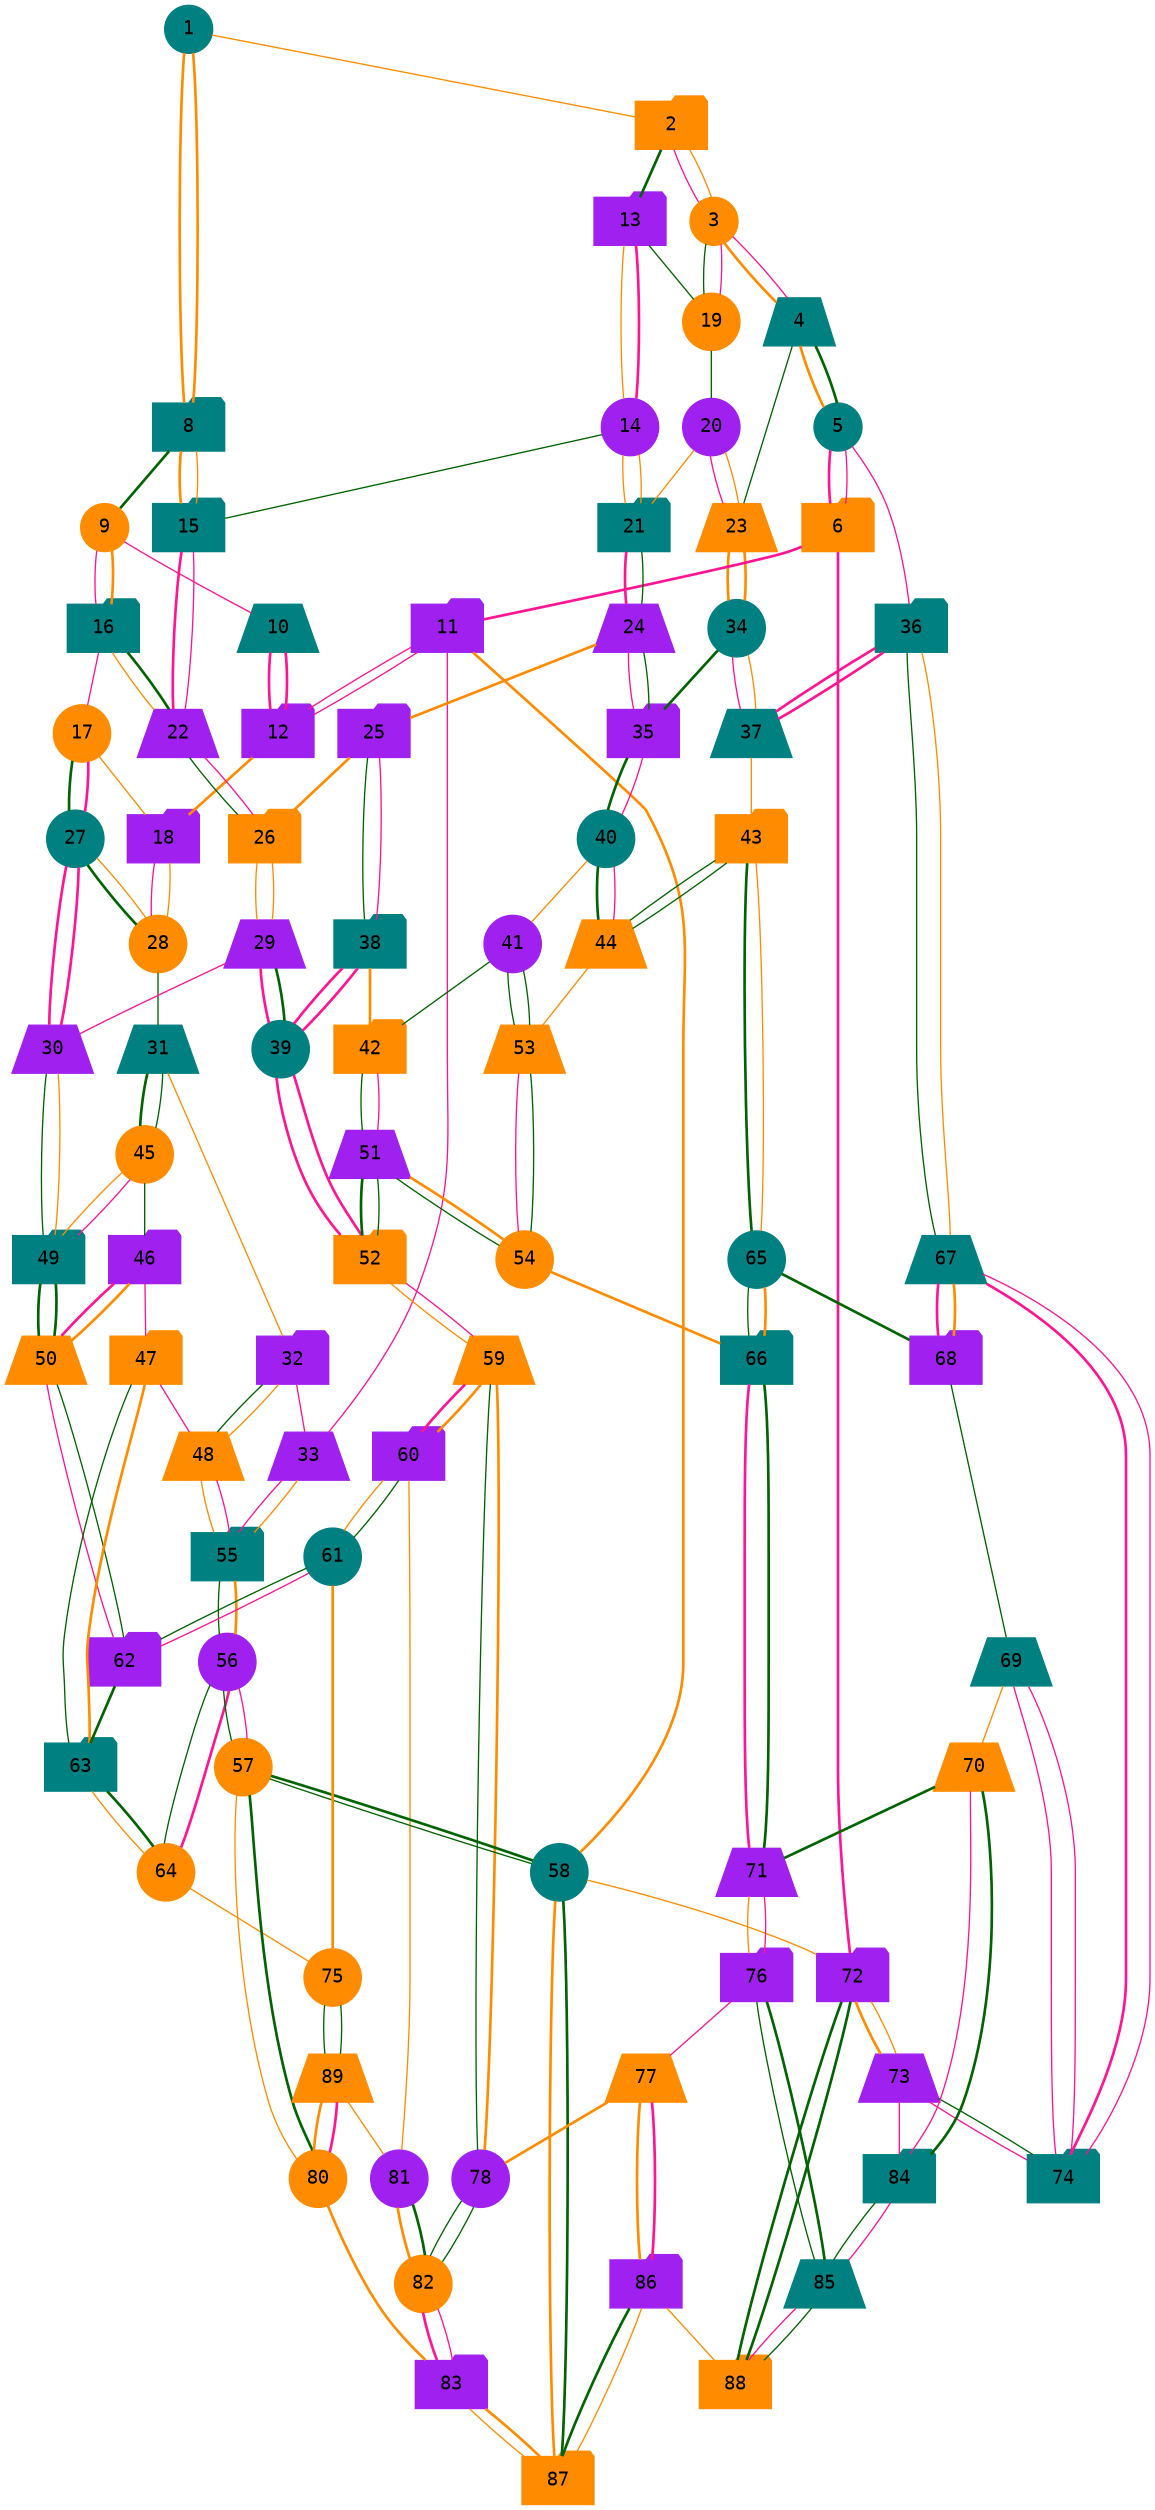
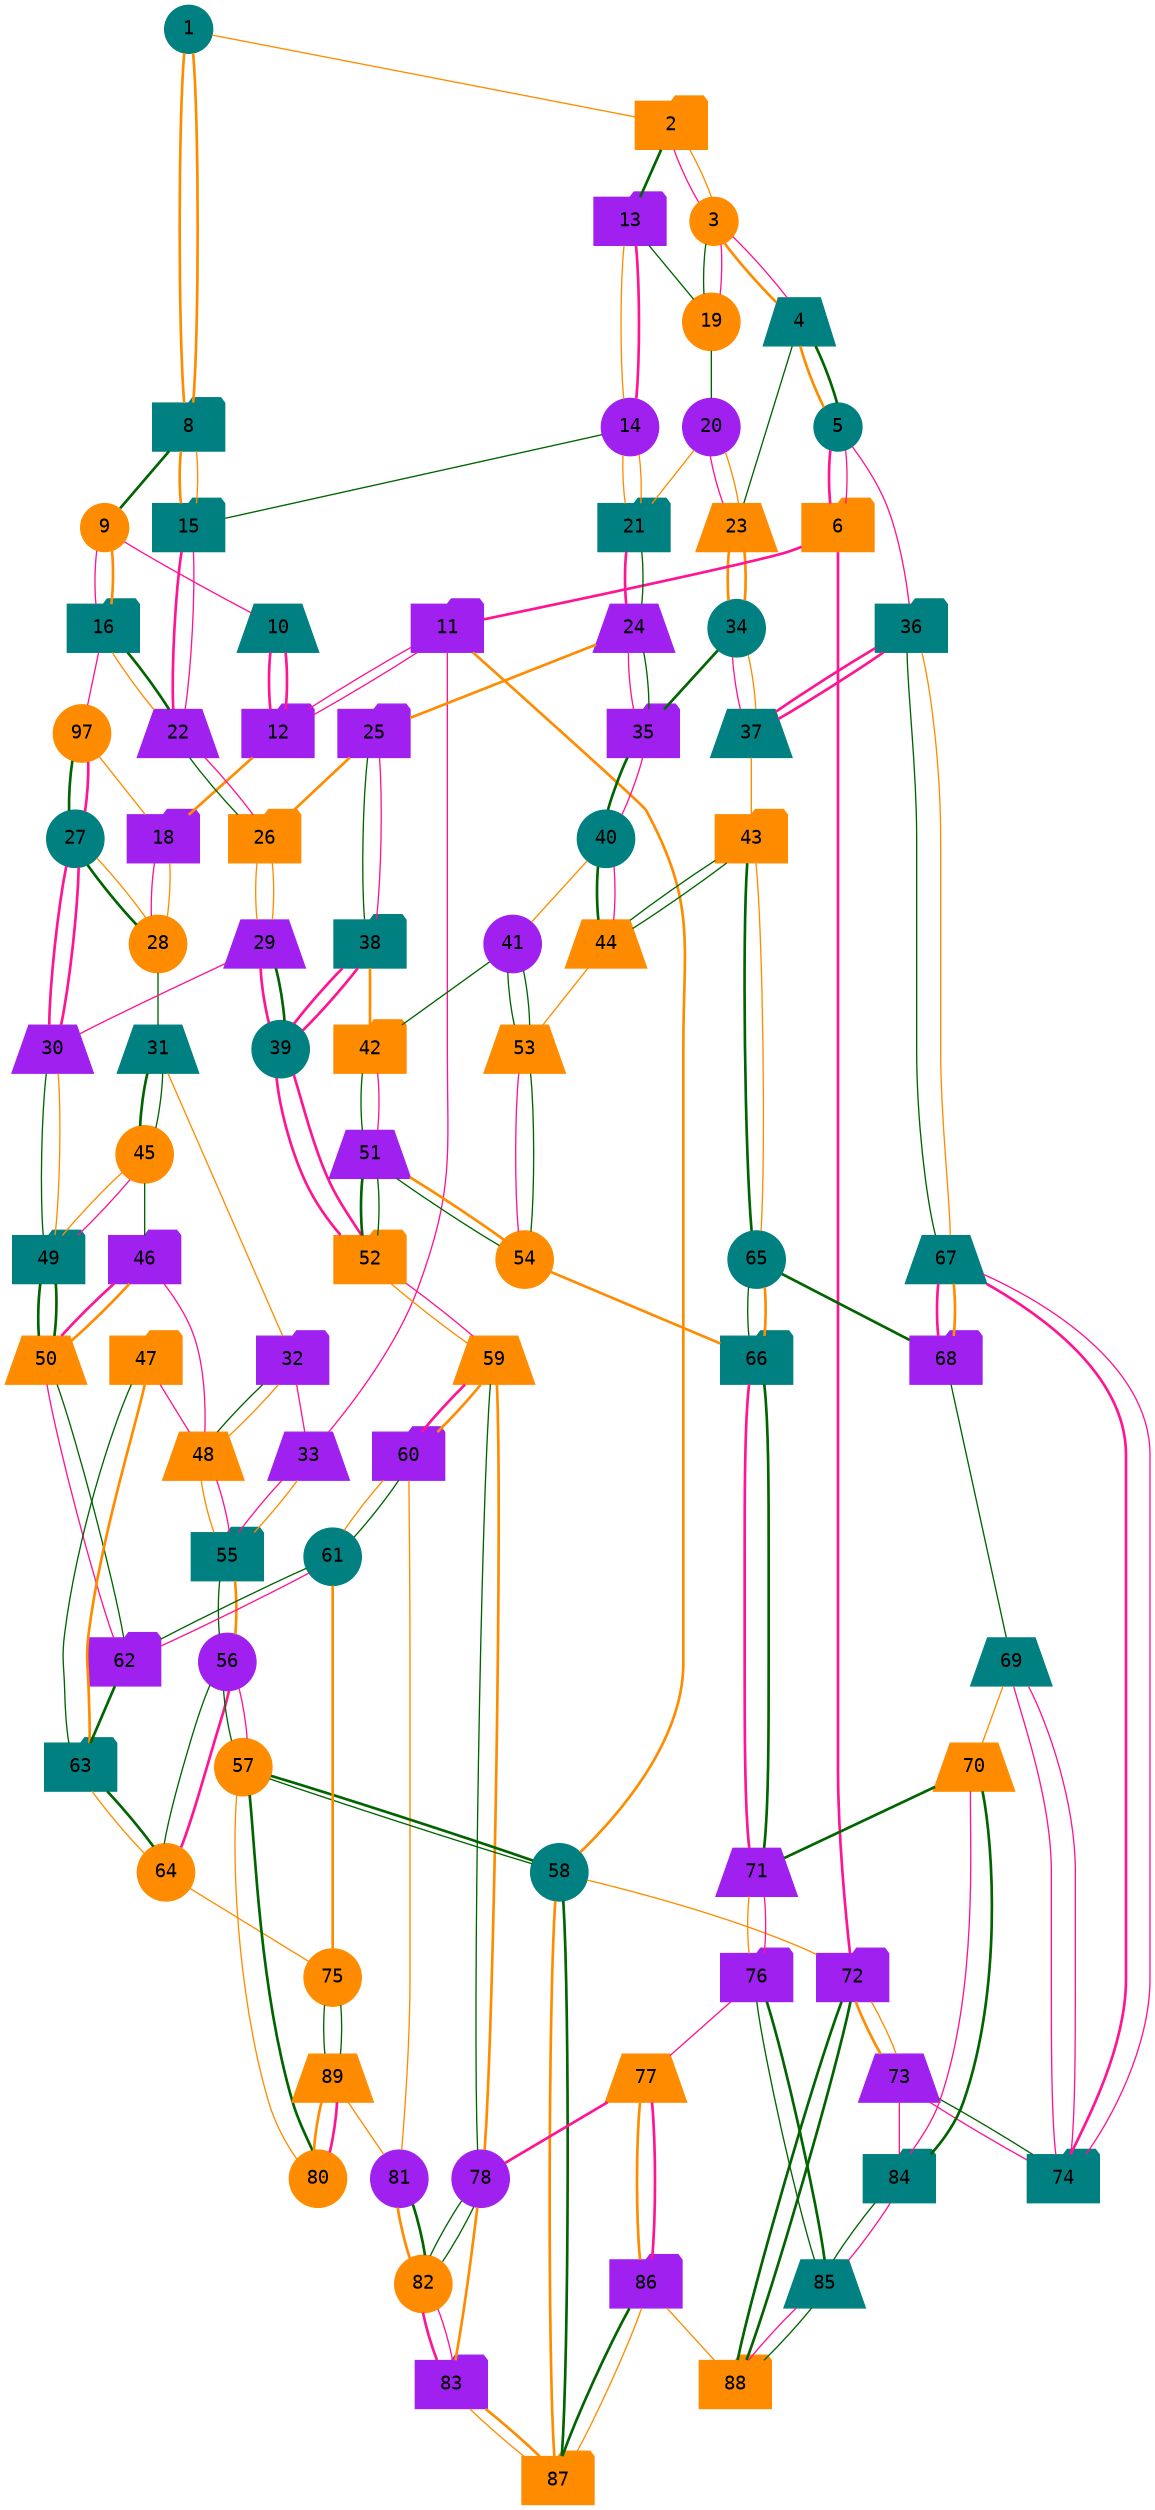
(82, 733) -> (82, 733)
(145, 1310) -> (199, 1354)
(559, 2131) -> (559, 2131)
(368, 2288) -> (467, 2284)
